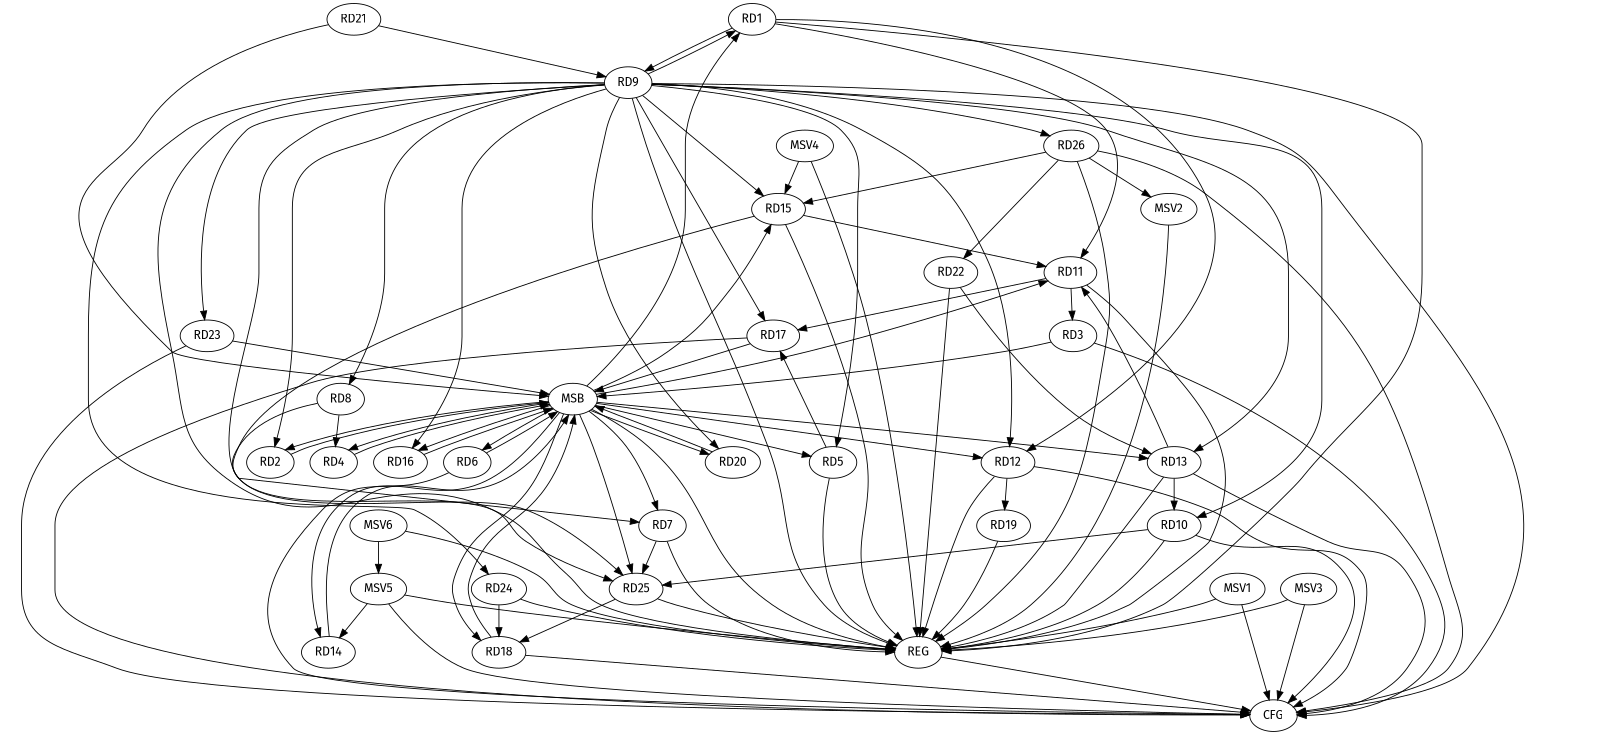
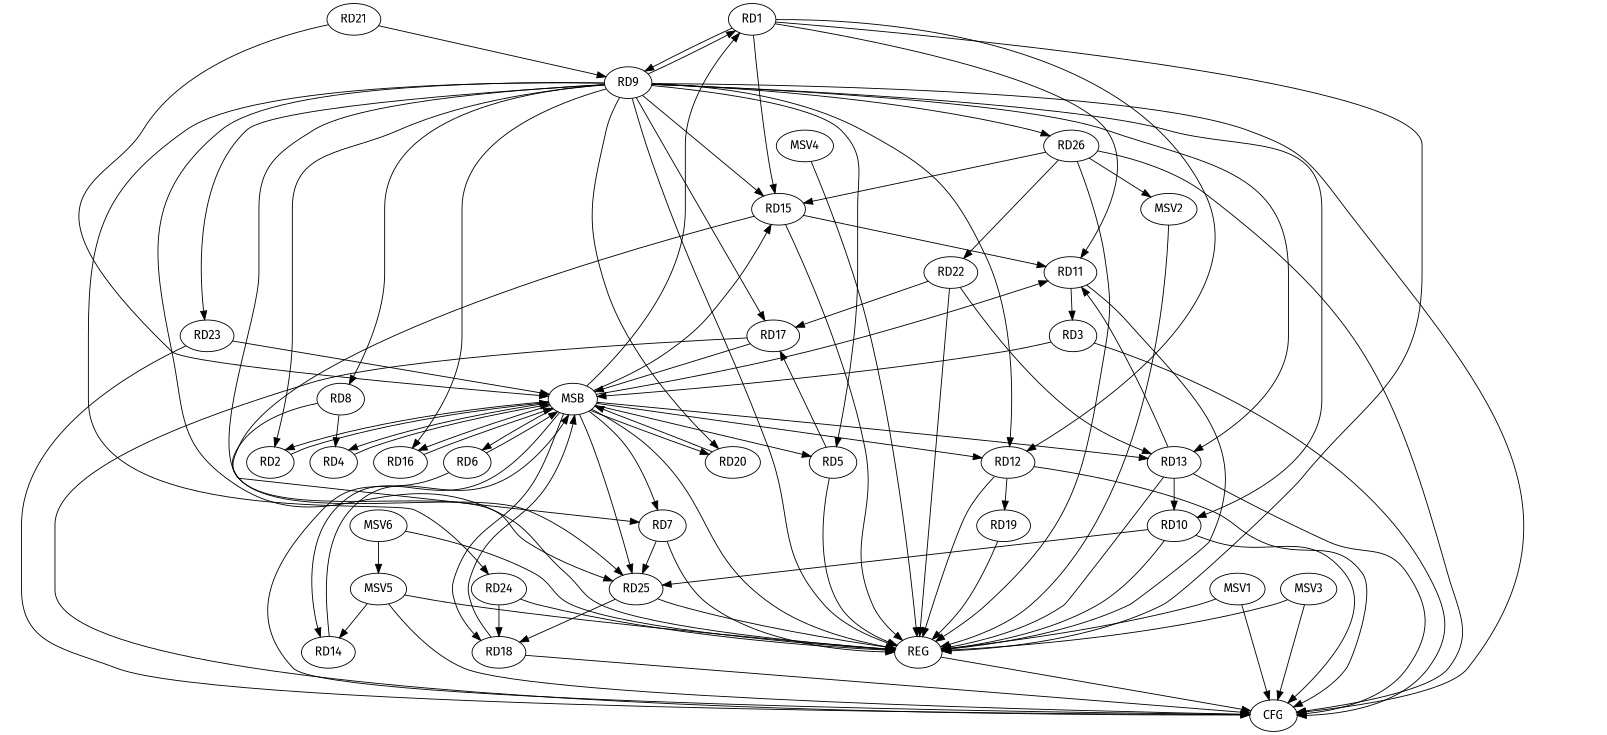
(794, 173) -> (762, 110)
(926, 303) -> (869, 302)
